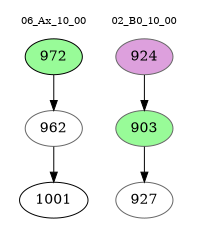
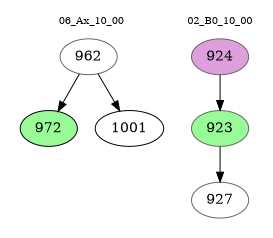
(54, 88) -> (71, 88)
(144, 128) -> (220, 128)
